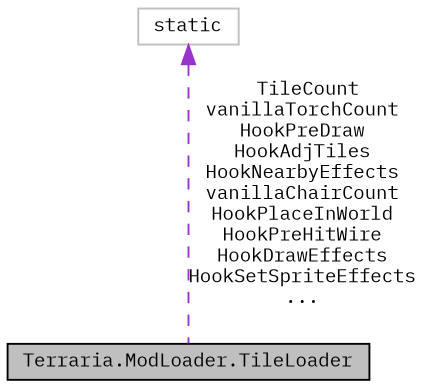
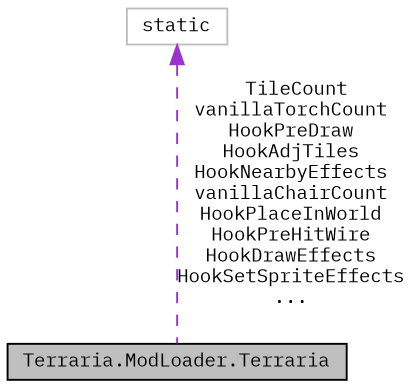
(188, 362) -> (177, 362)
